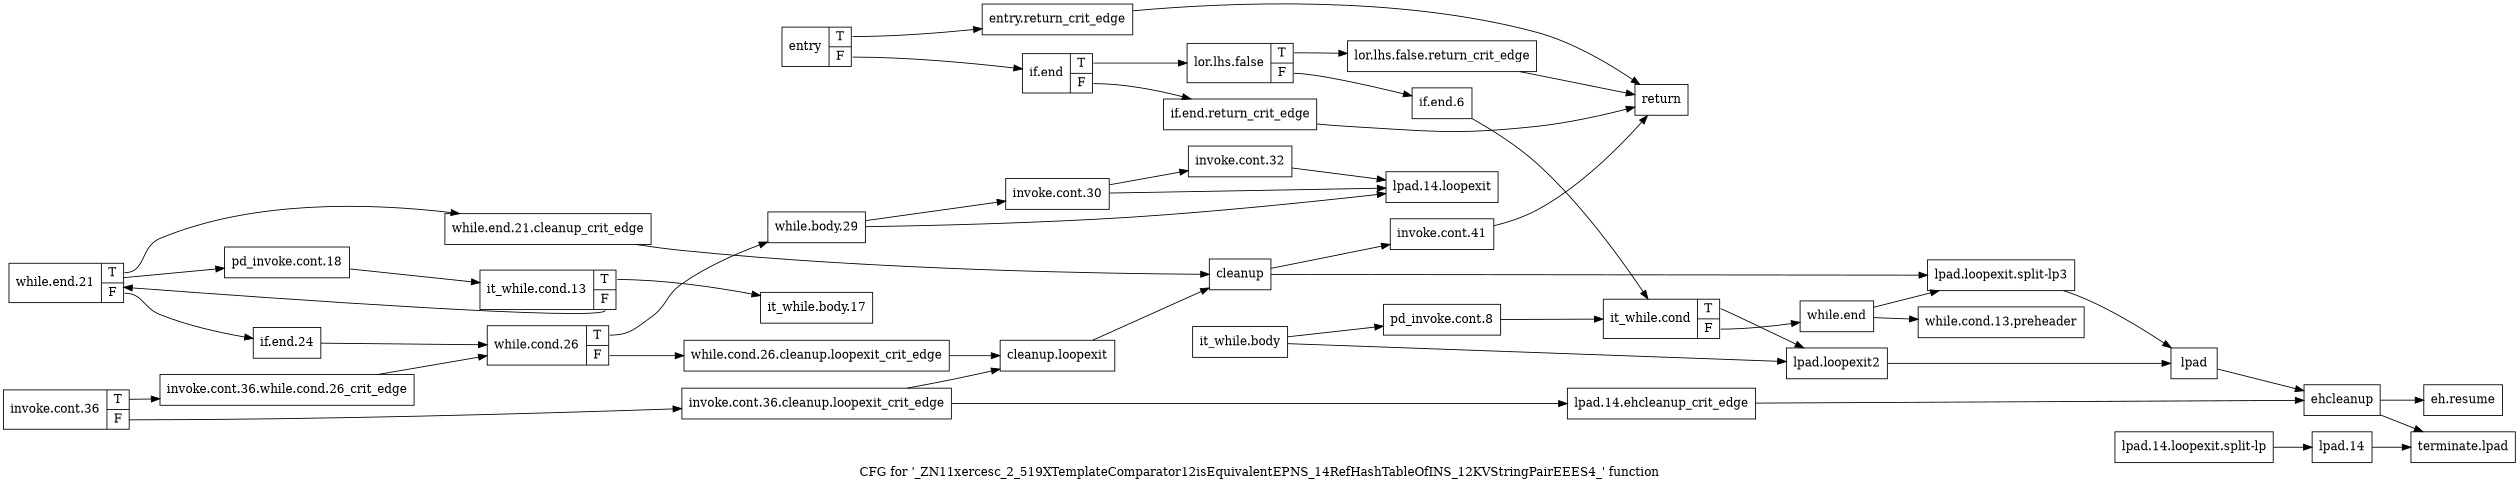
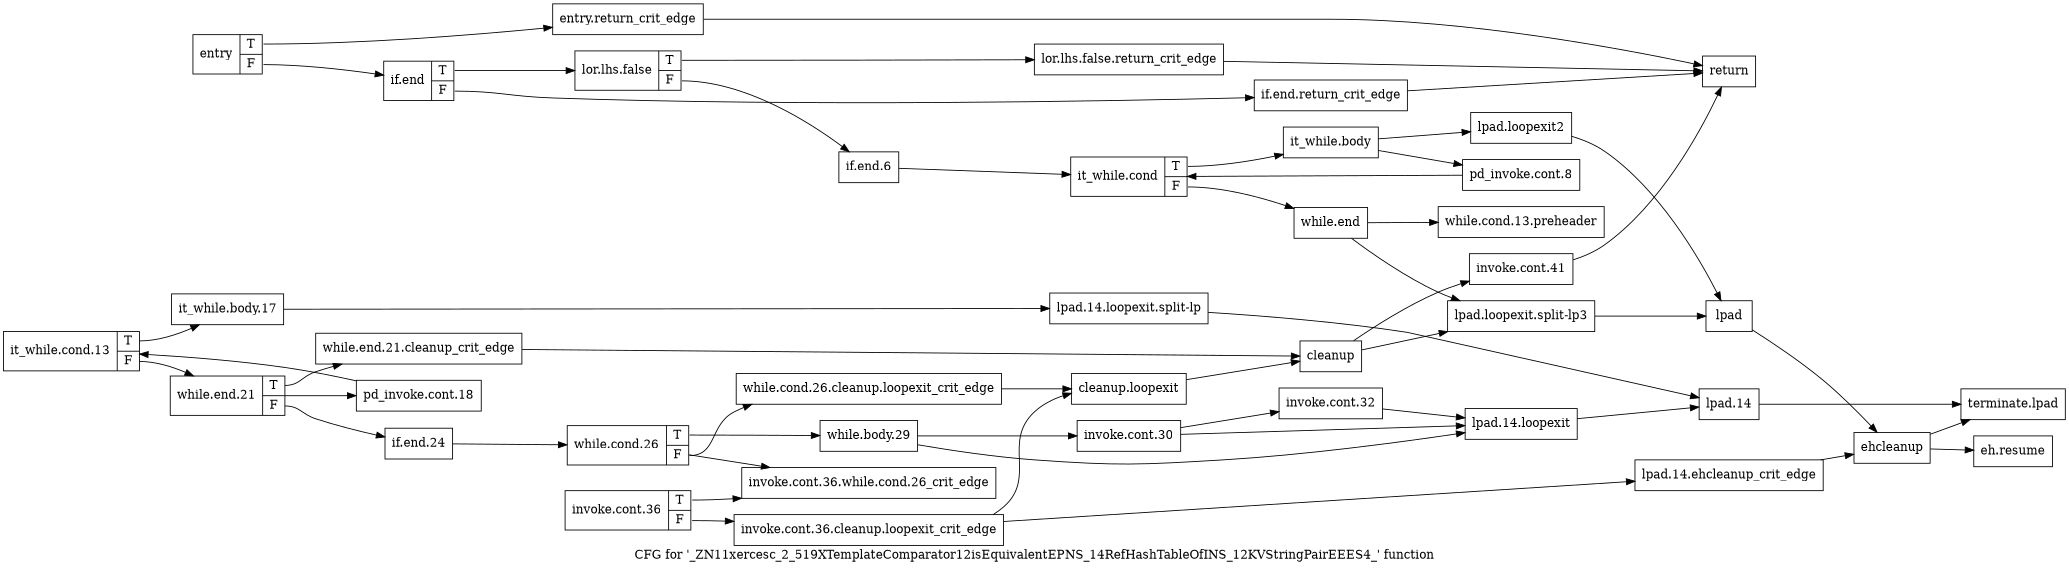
none -> (662, 309)
(1751, 323) -> (1232, 163)
(428, 366) -> (725, 460)
none -> (1634, 413)
